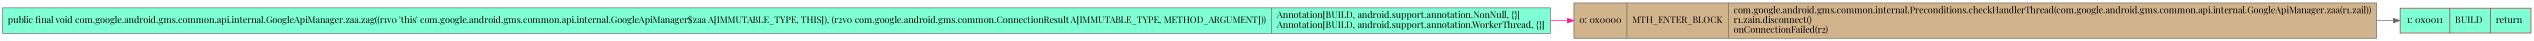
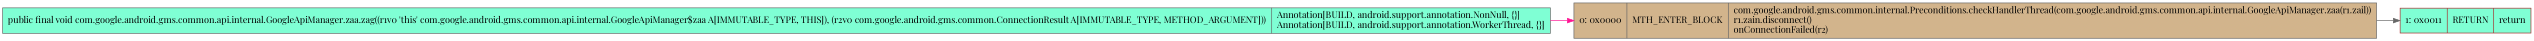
(2469, 20) -> (2470, 20)
